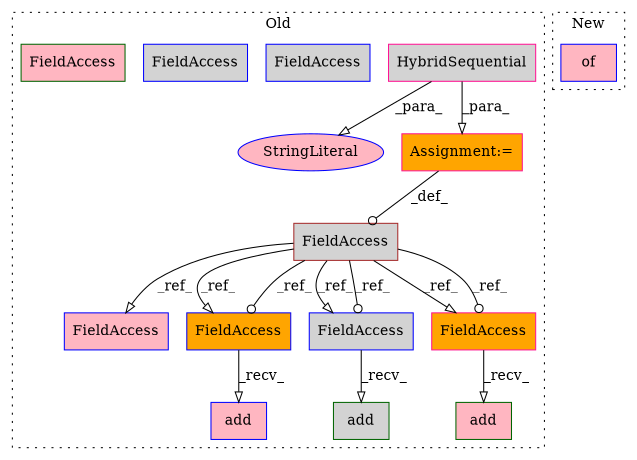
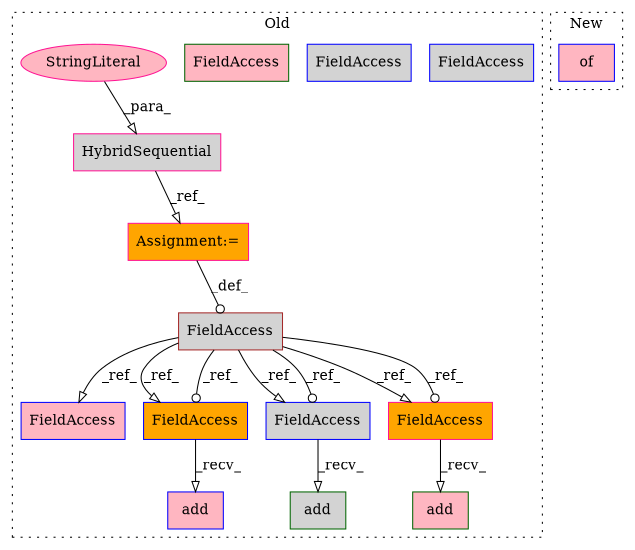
(390, 106) -> (118, 103)
(486, 108) -> (187, 197)
(311, 152) -> (94, 63)
